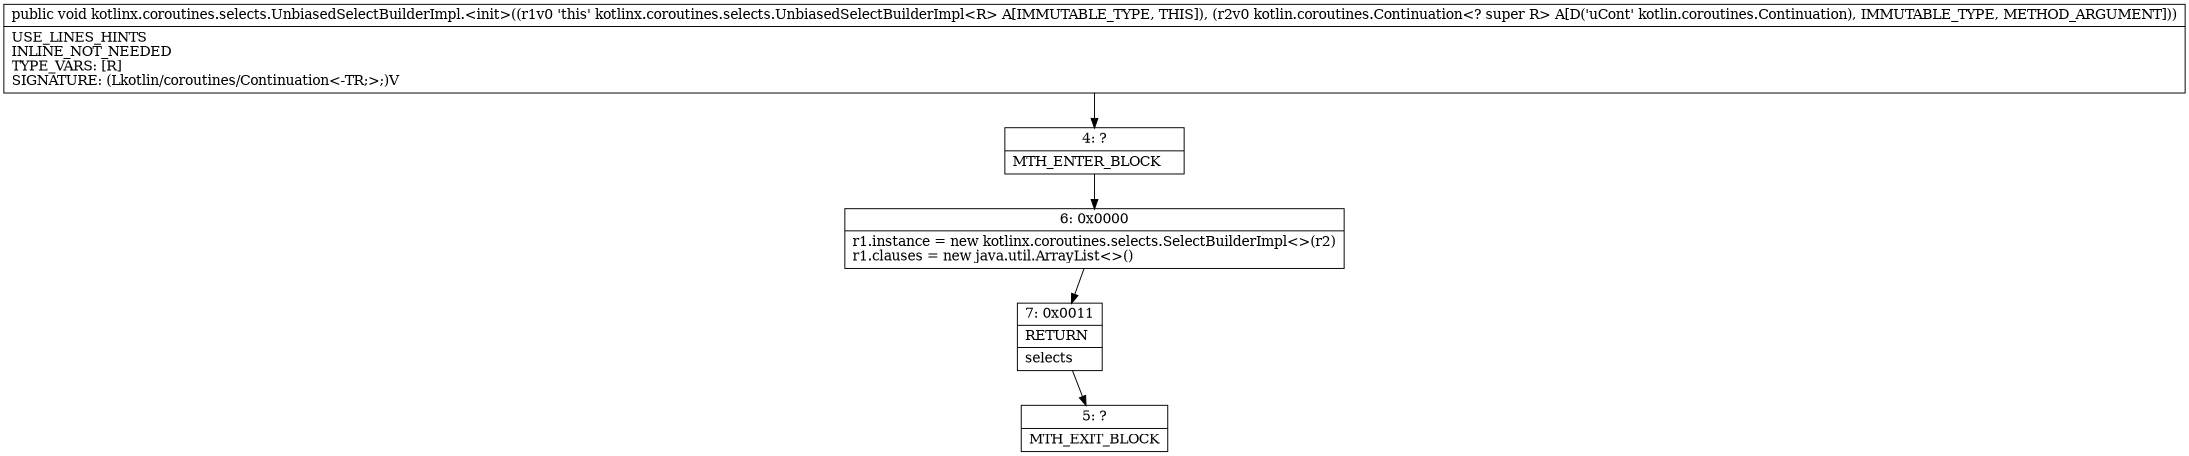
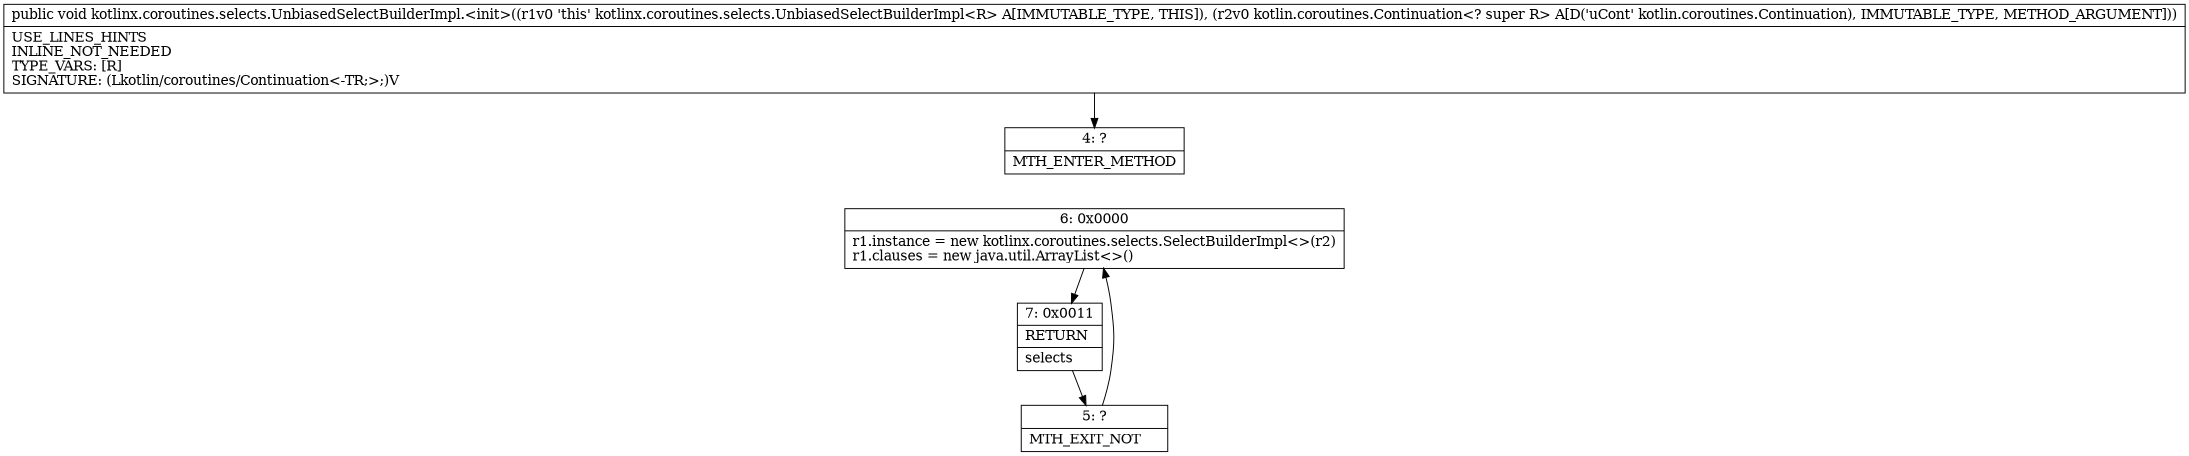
(1087, 162) -> (1094, 162)
(1094, 187) -> (1114, 342)
(1094, 440) -> (1085, 440)
